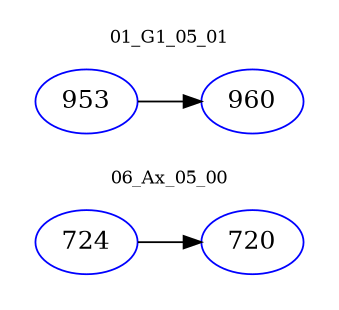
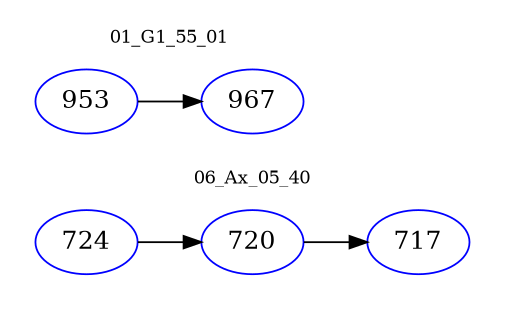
(169, 38) -> (169, 38)
(252, 101) -> (252, 101)
(169, 179) -> (252, 179)
none -> (418, 242)
